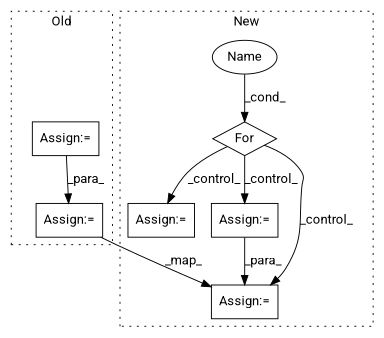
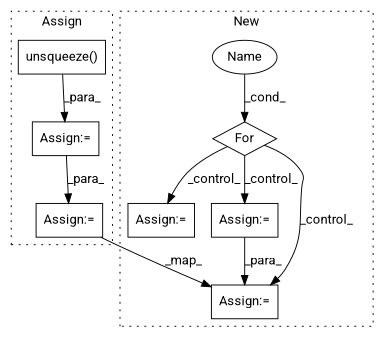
(62, 22) -> (62, 22)
none -> (62, 57)
